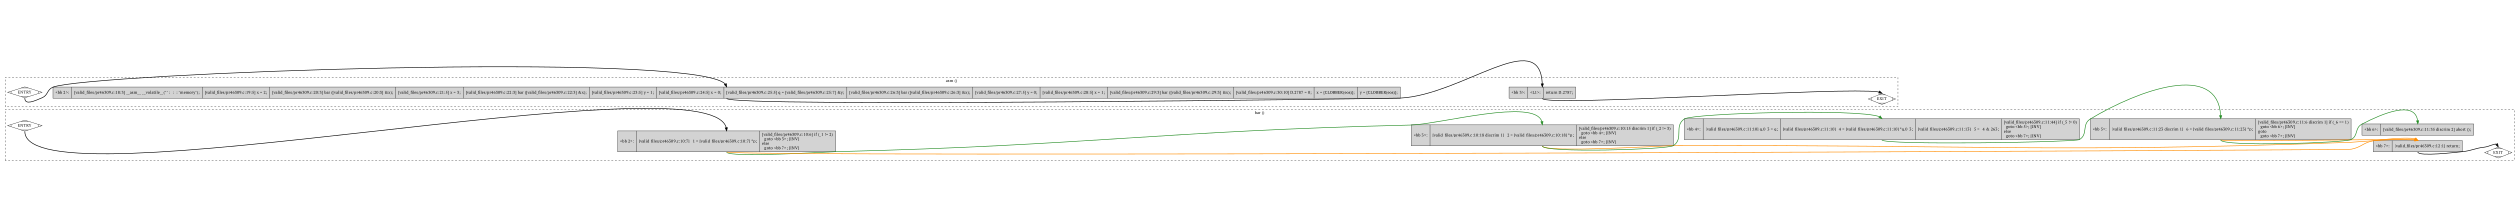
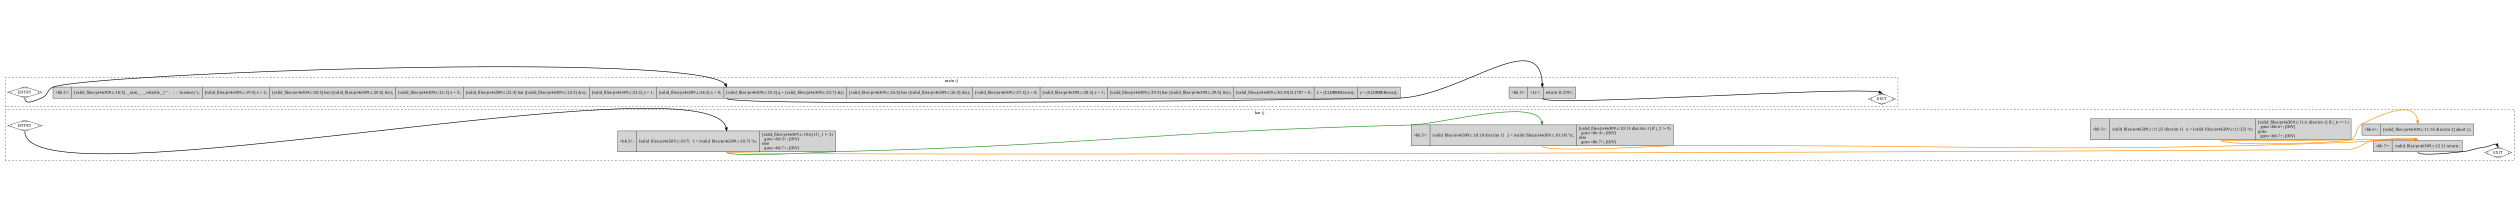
(952, 81) -> (952, 81)
(1882, 129) -> none
(2353, 138) -> (2353, 138)
